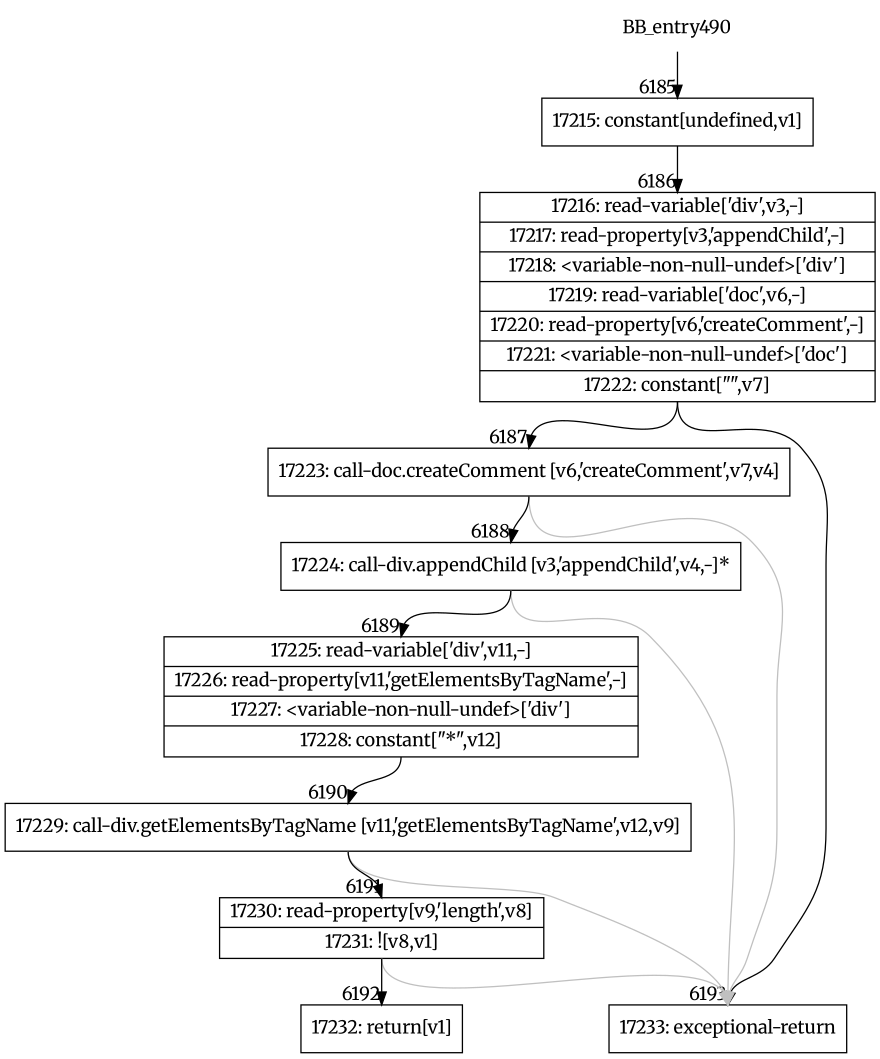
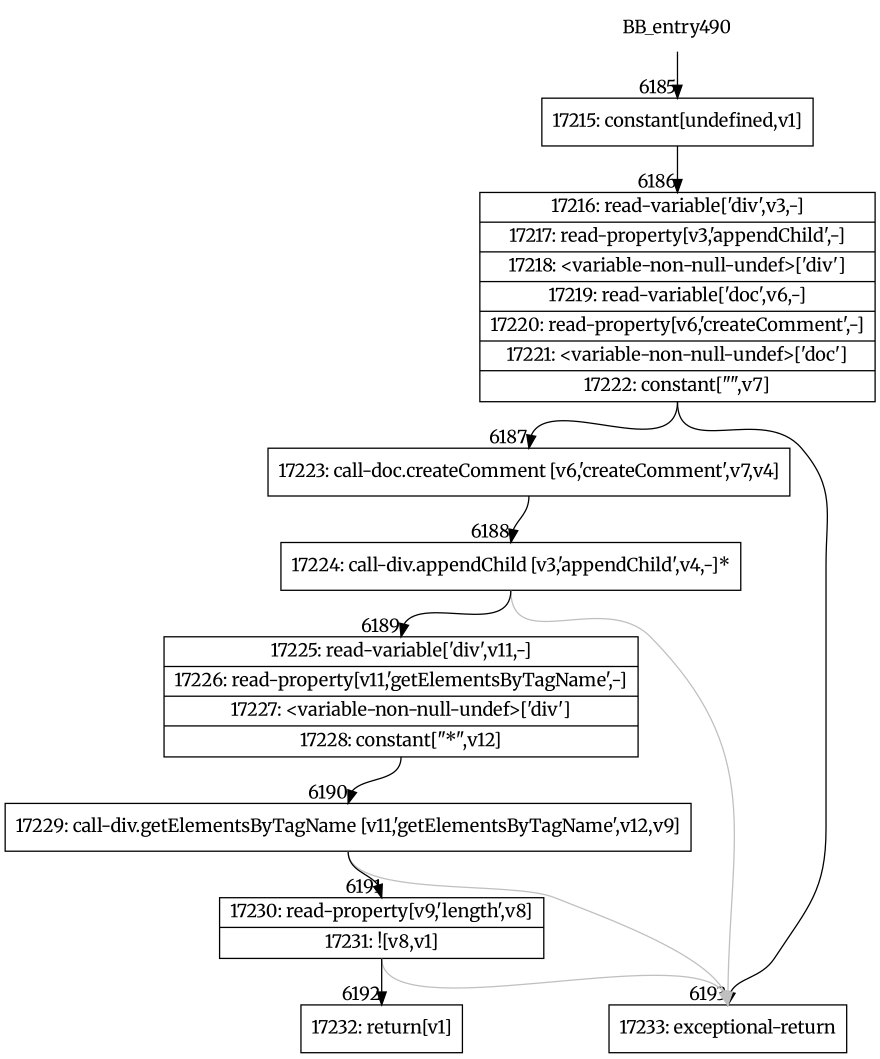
(781, 639) -> none
